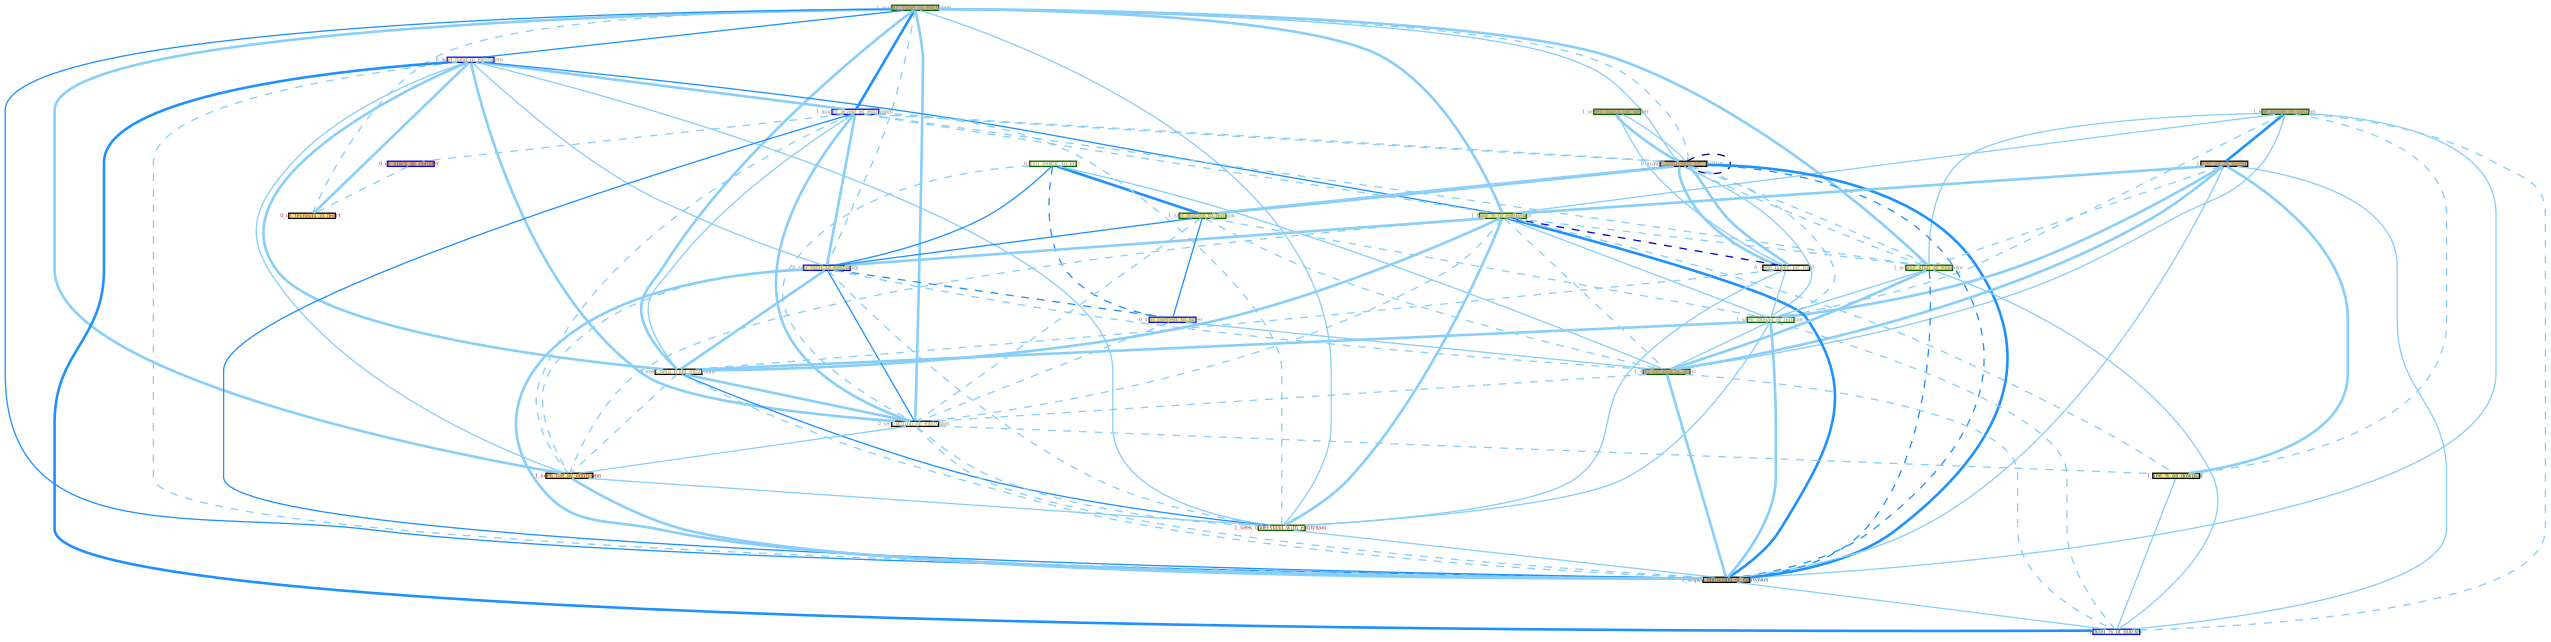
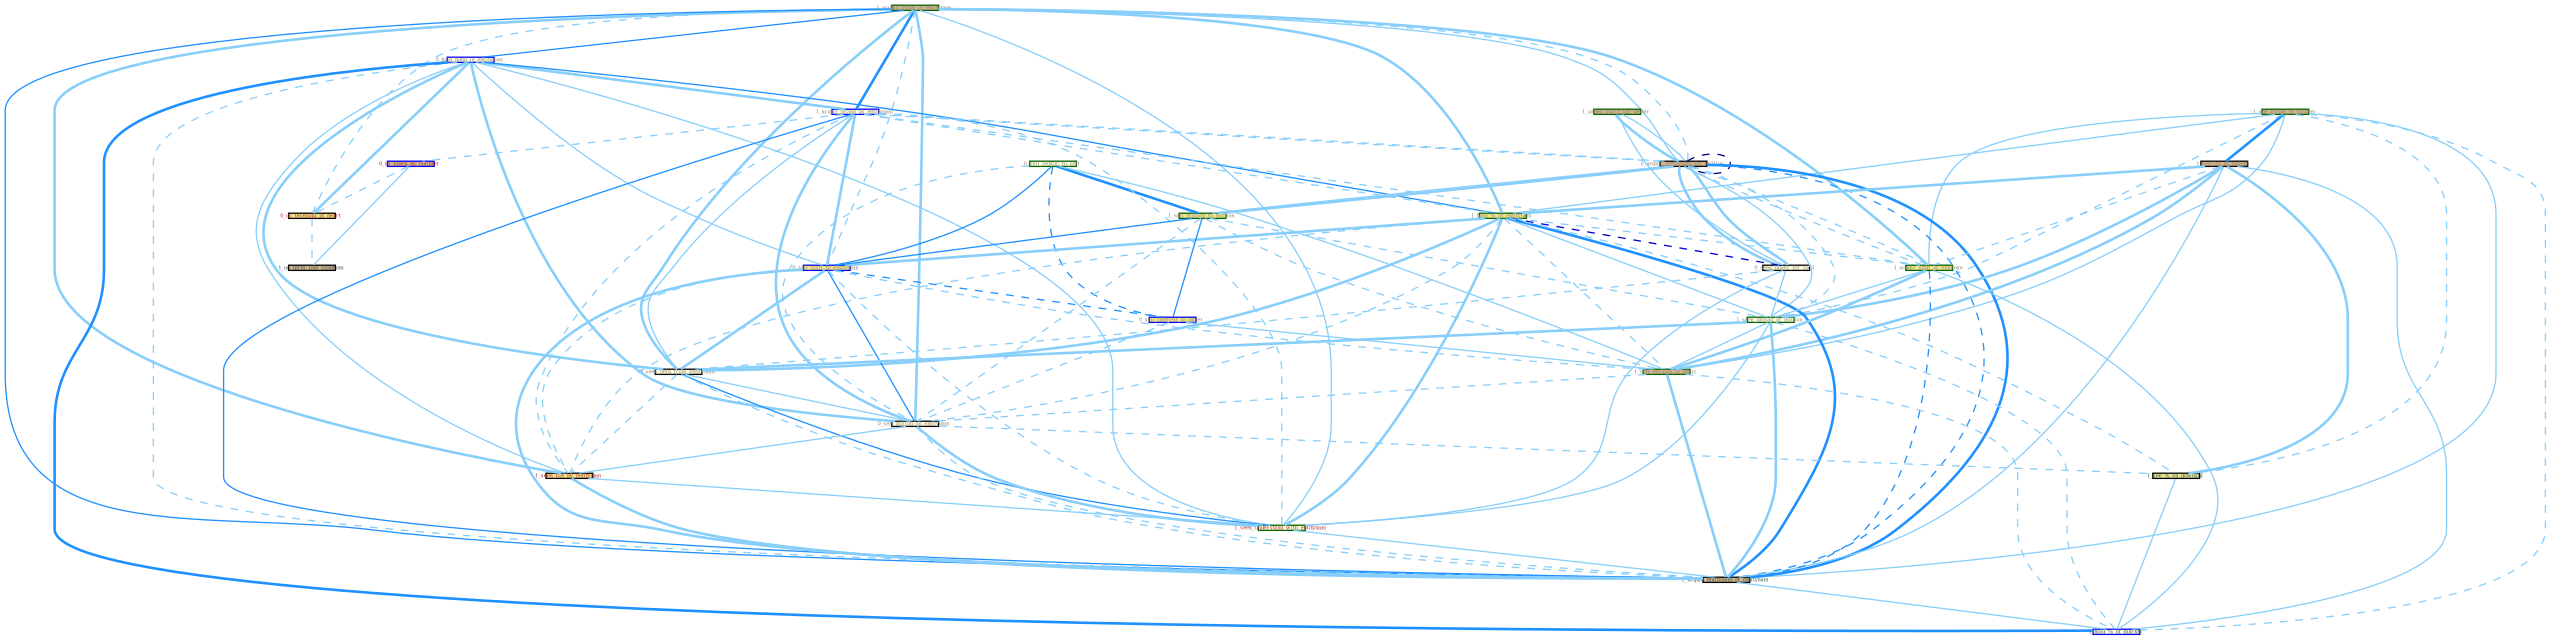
none -> (312, 268)
(797, 398) -> (797, 398)
(1079, 503) -> (1079, 503)
